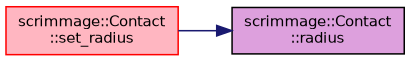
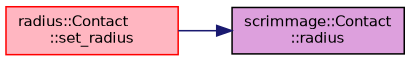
(92, 31) -> (92, 31)
